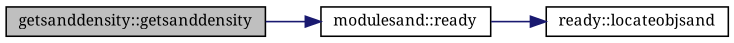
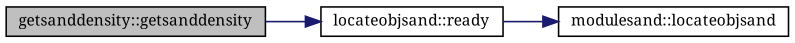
(406, 22) -> (412, 22)
(637, 22) -> (674, 22)
